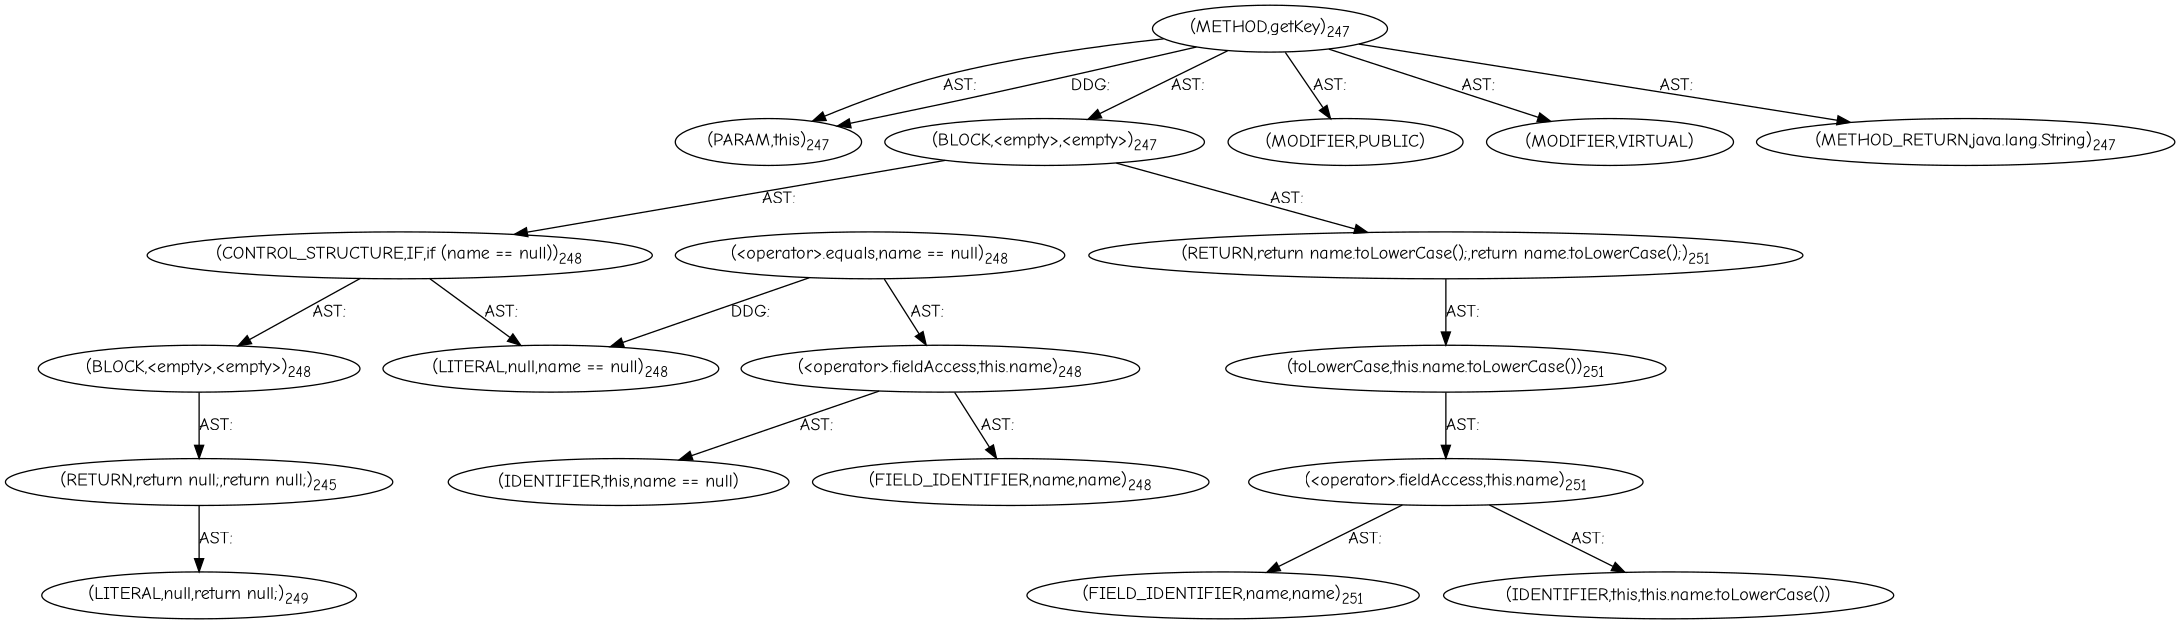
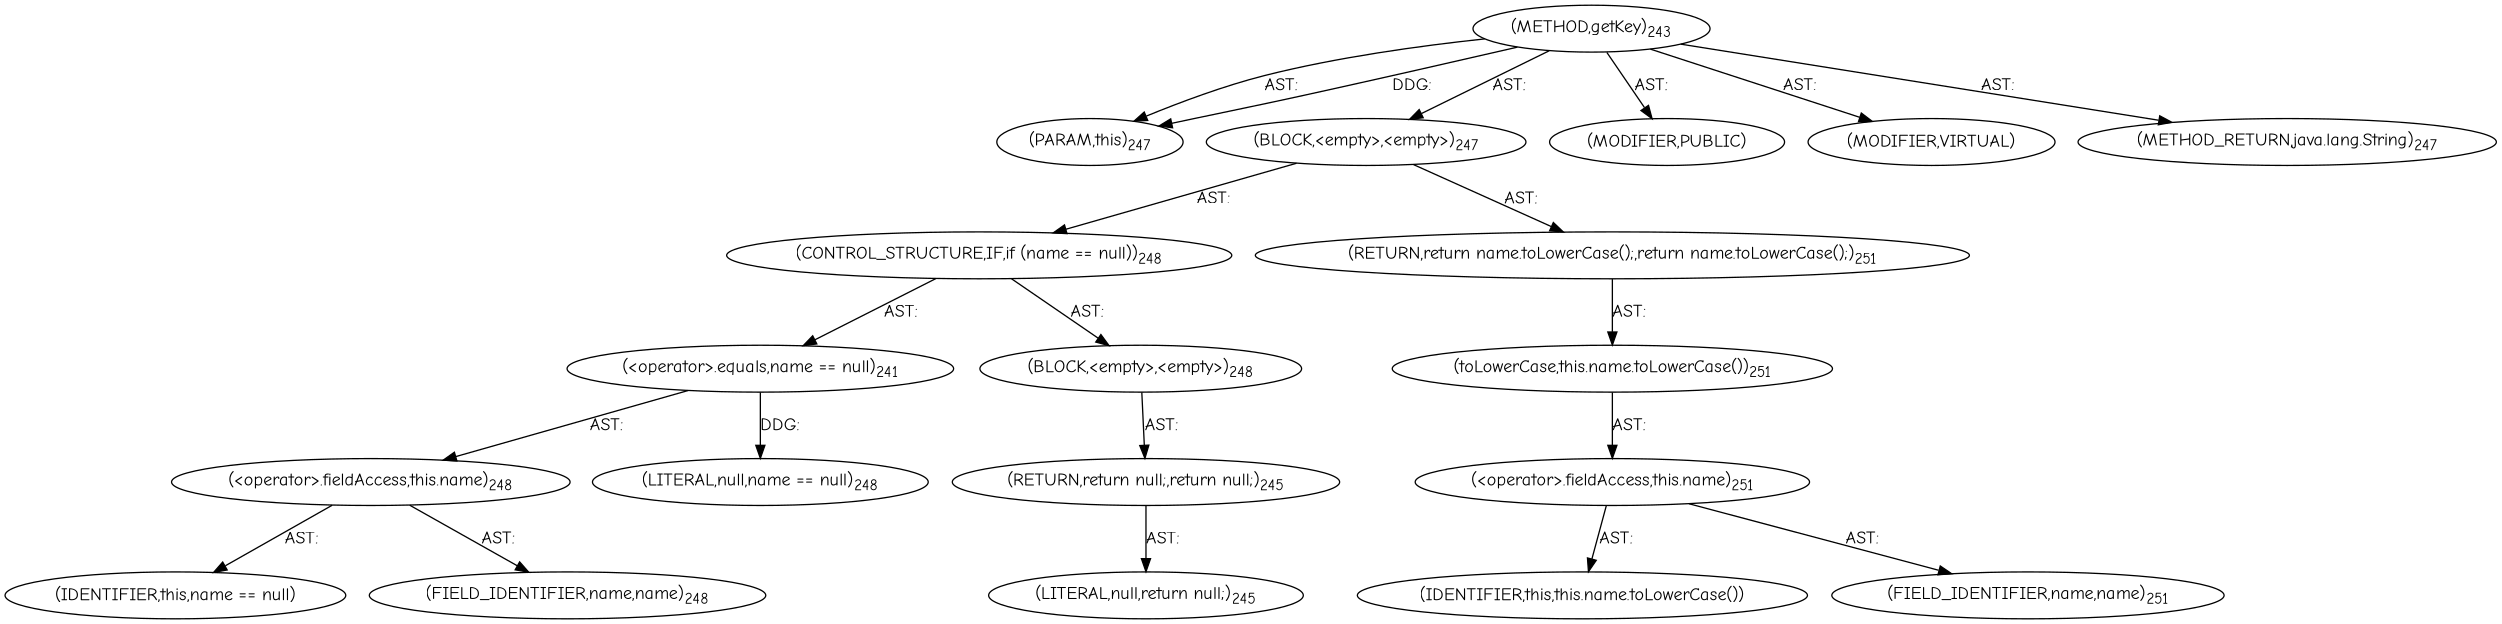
(1338, 27) -> (1660, 27)
(997, 253) -> (887, 367)
(470, 308) -> (875, 309)
(297, 593) -> (1244, 593)
